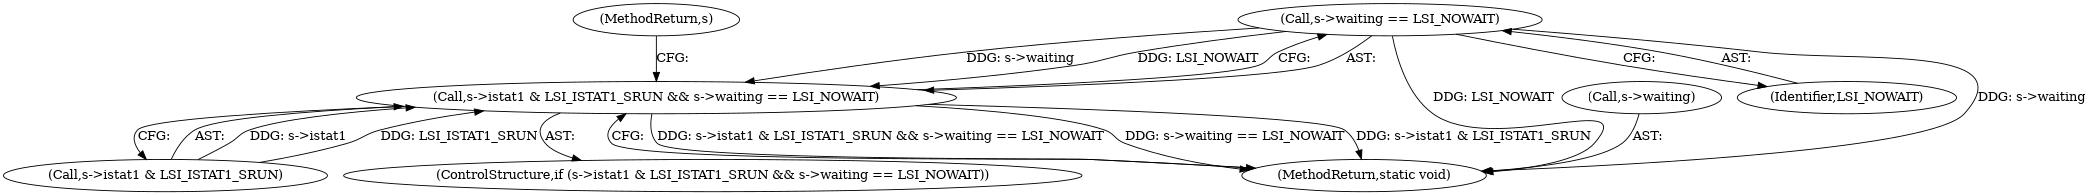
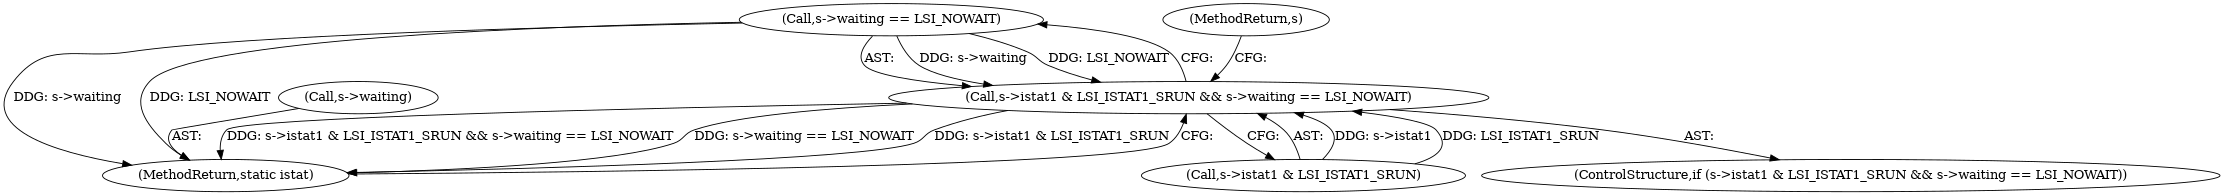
(1847, 98) -> none
(1364, 176) -> (226, 176)
